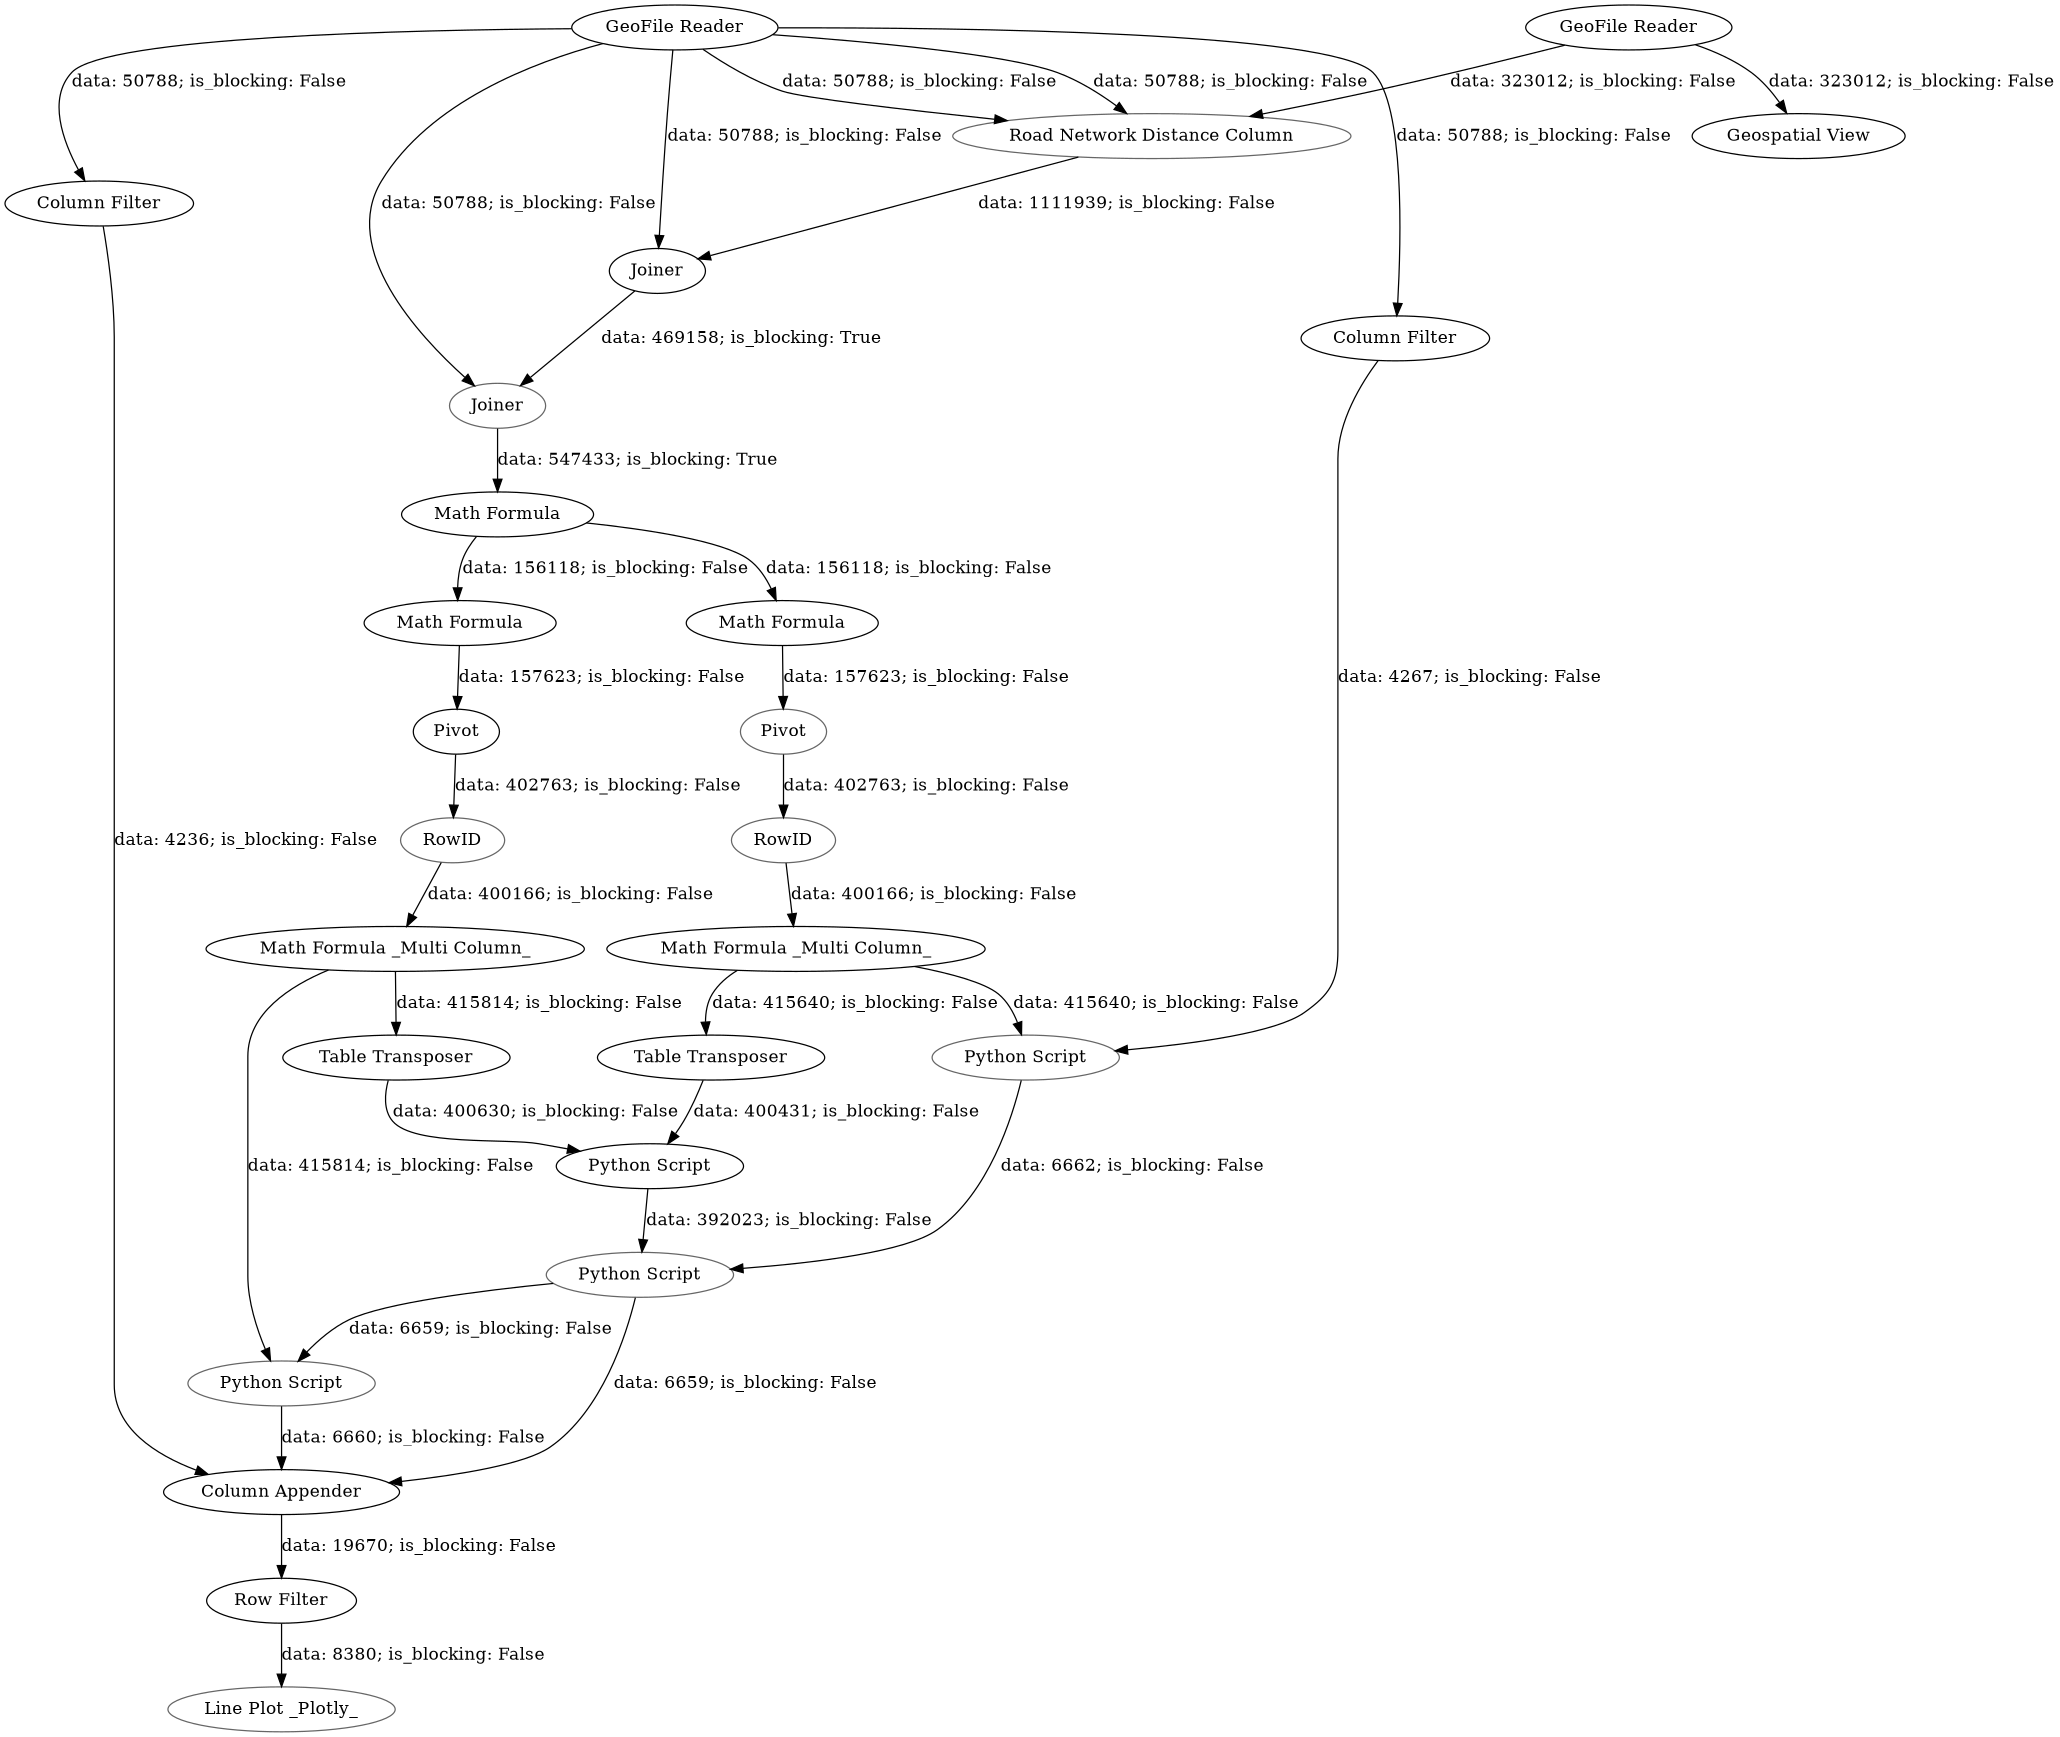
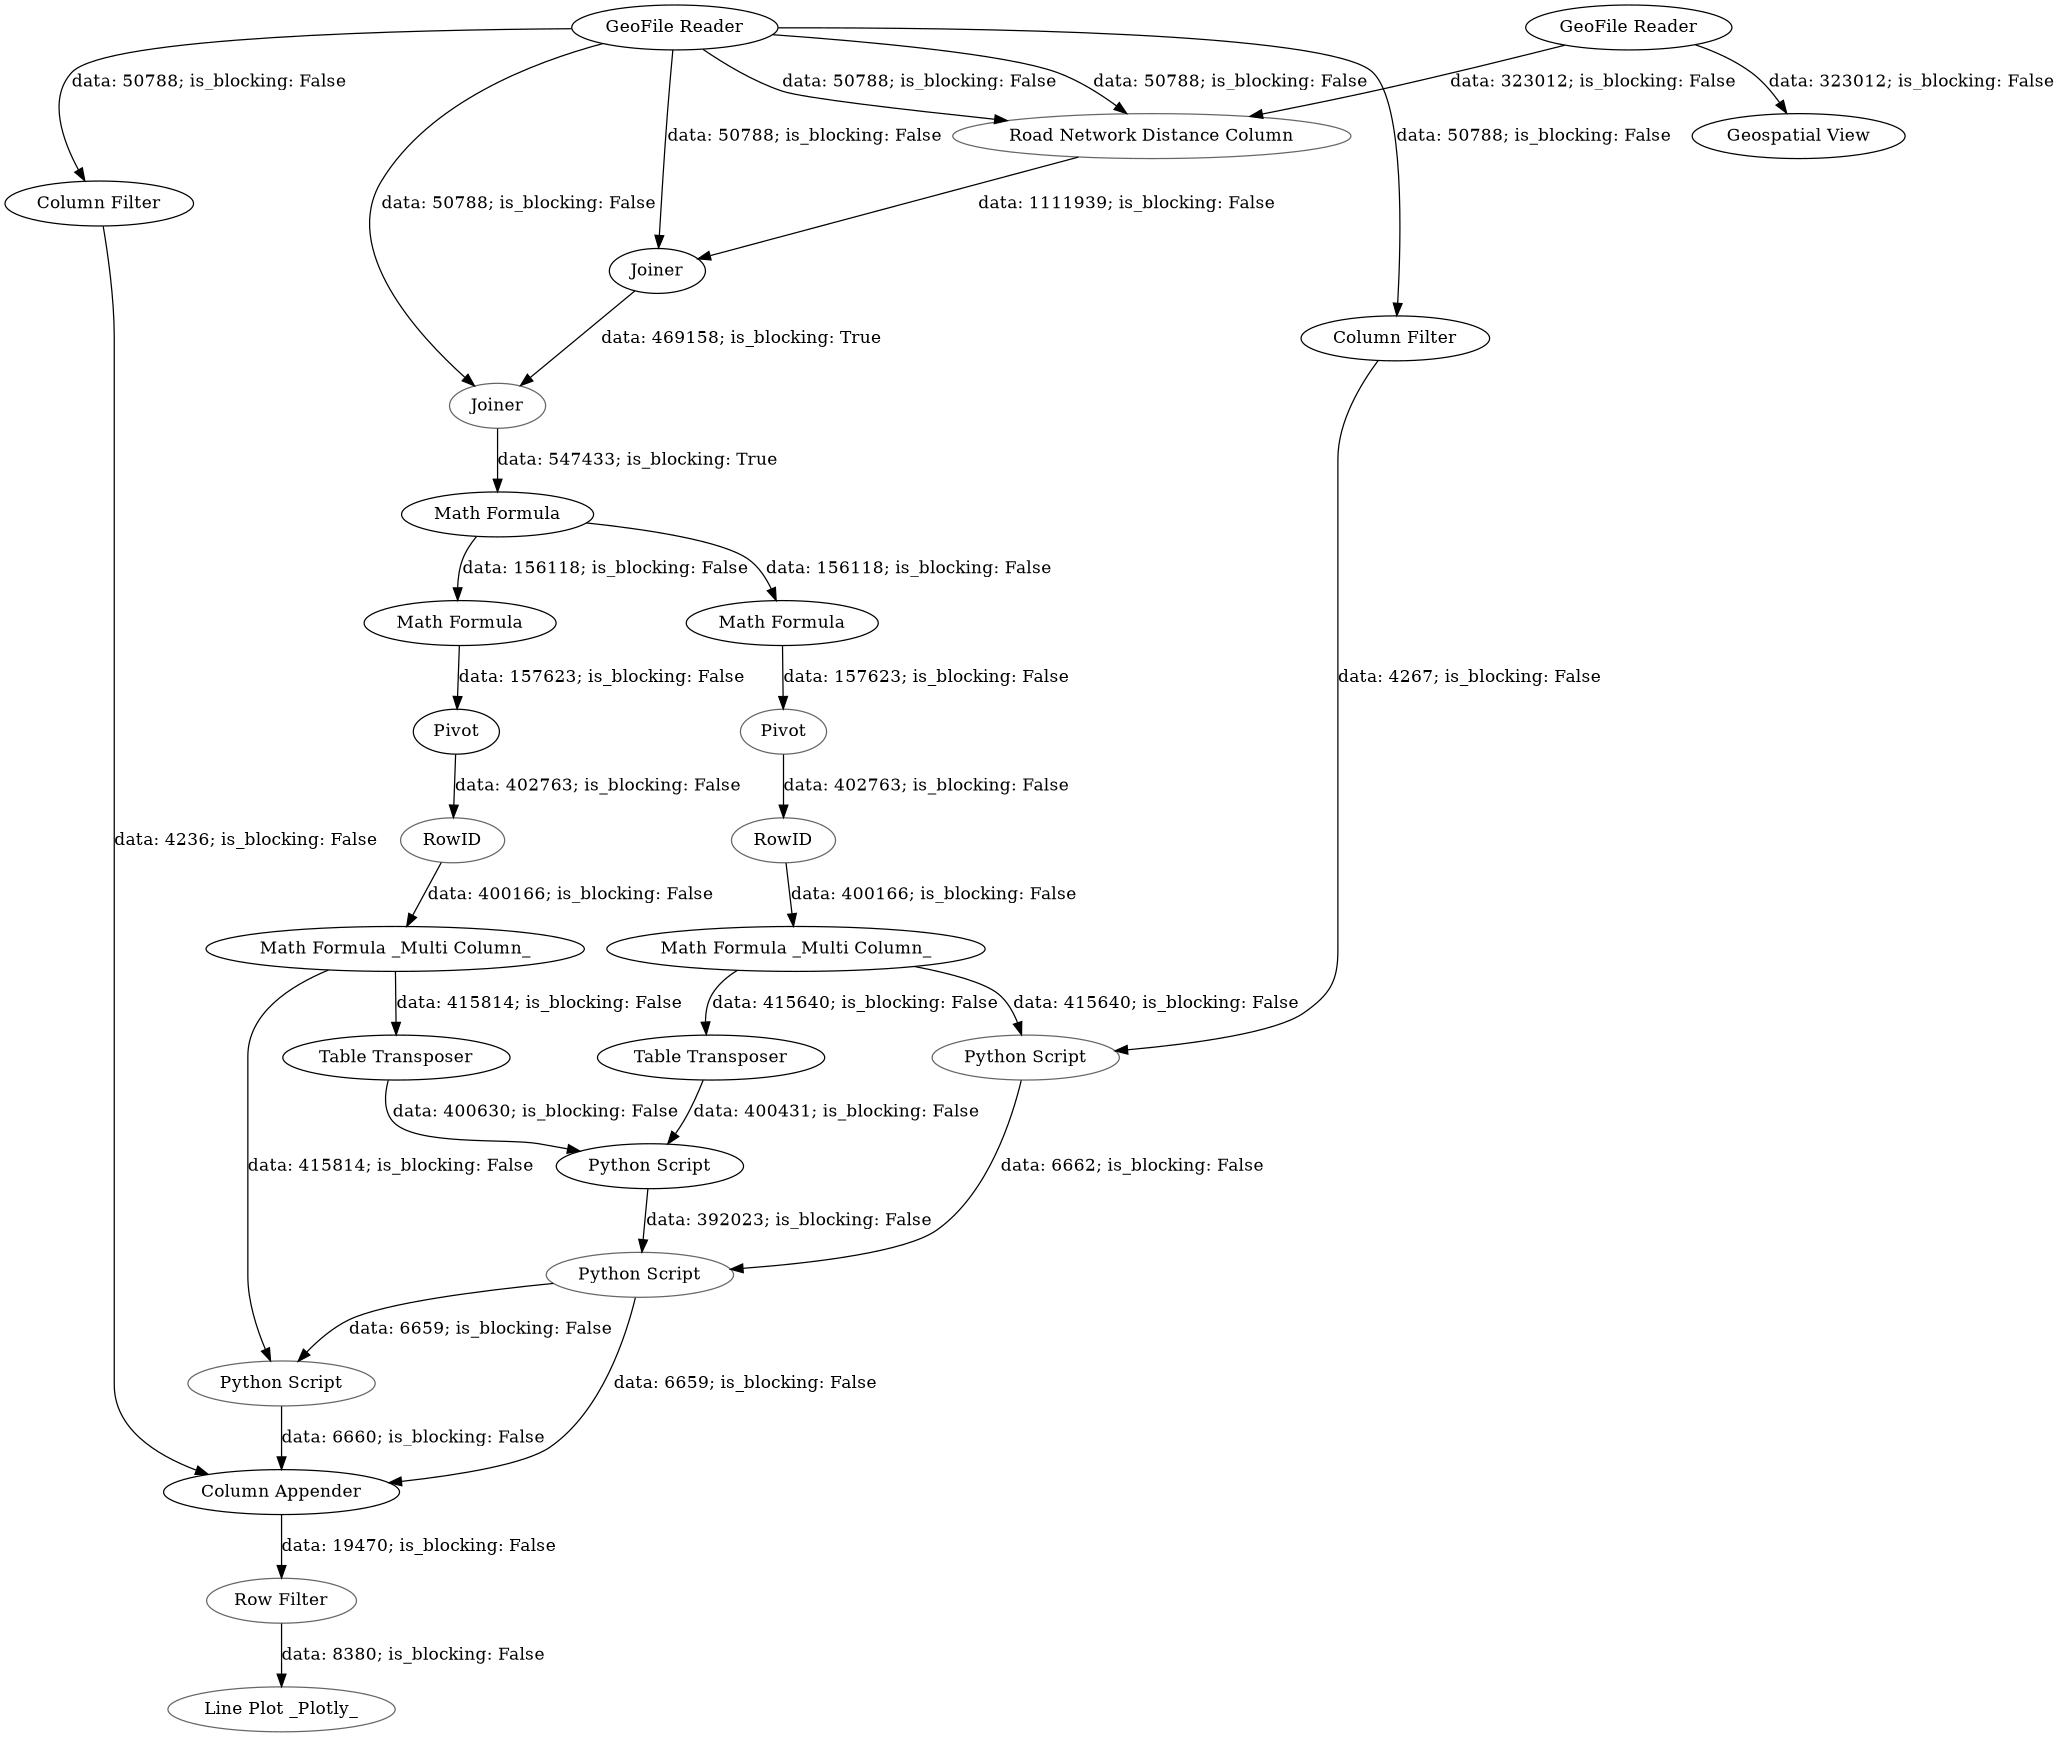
(419, 1546) -> (419, 1546)
(282, 1601) -> (282, 1601)
